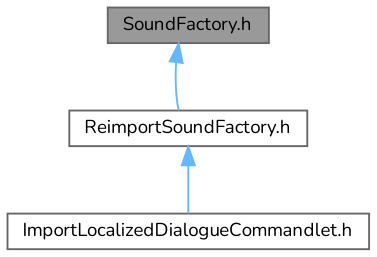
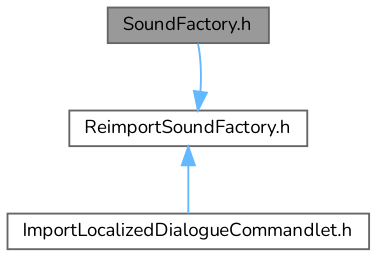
(176, 87) -> (201, 67)
